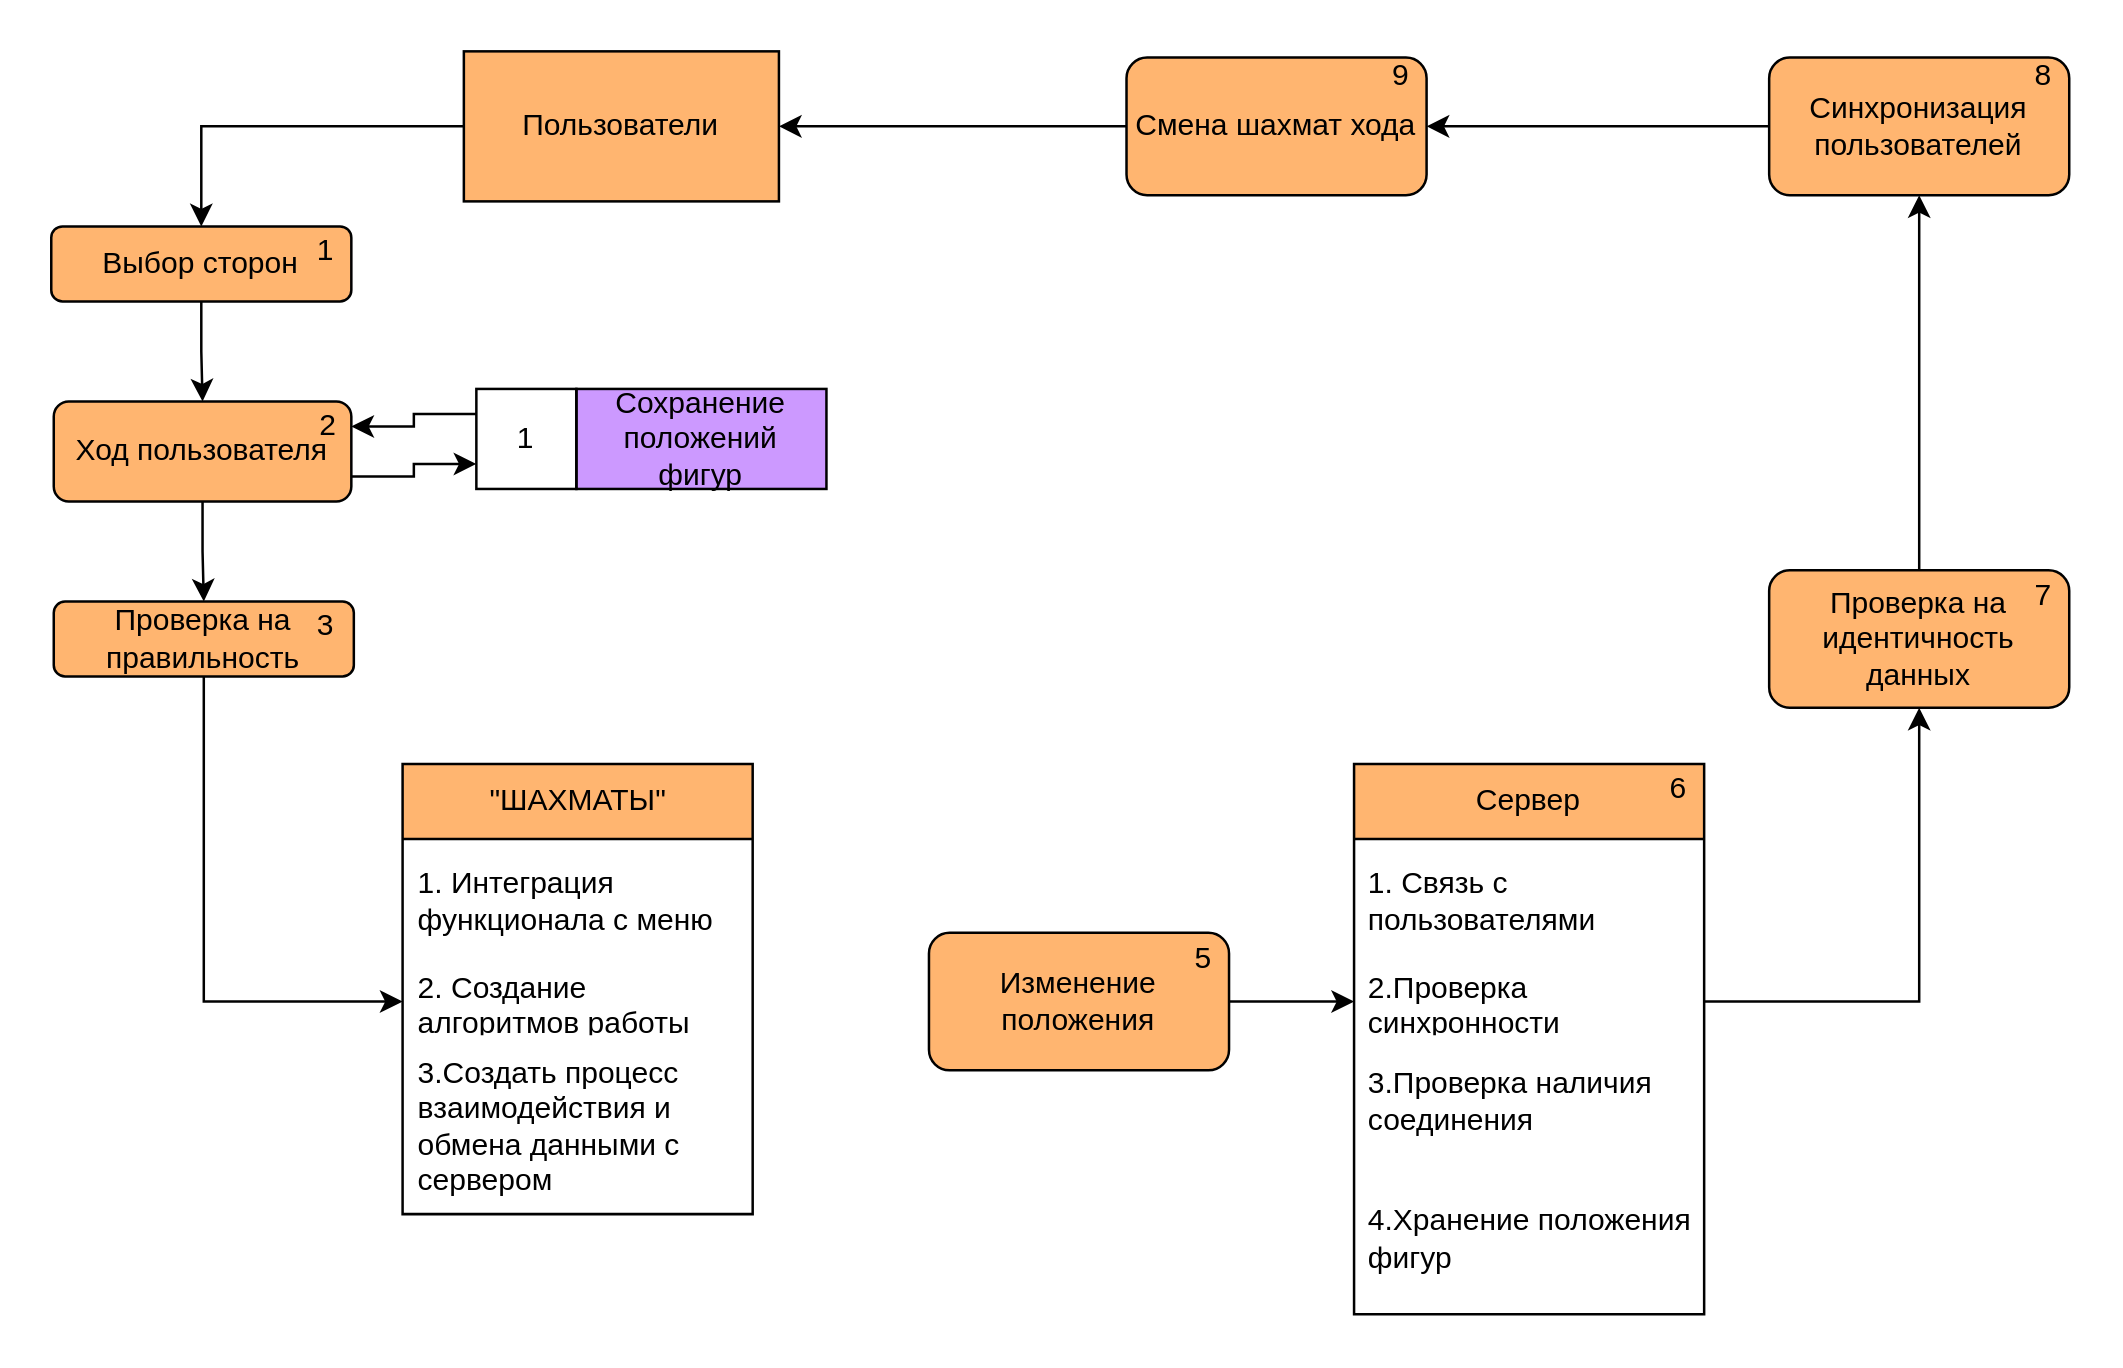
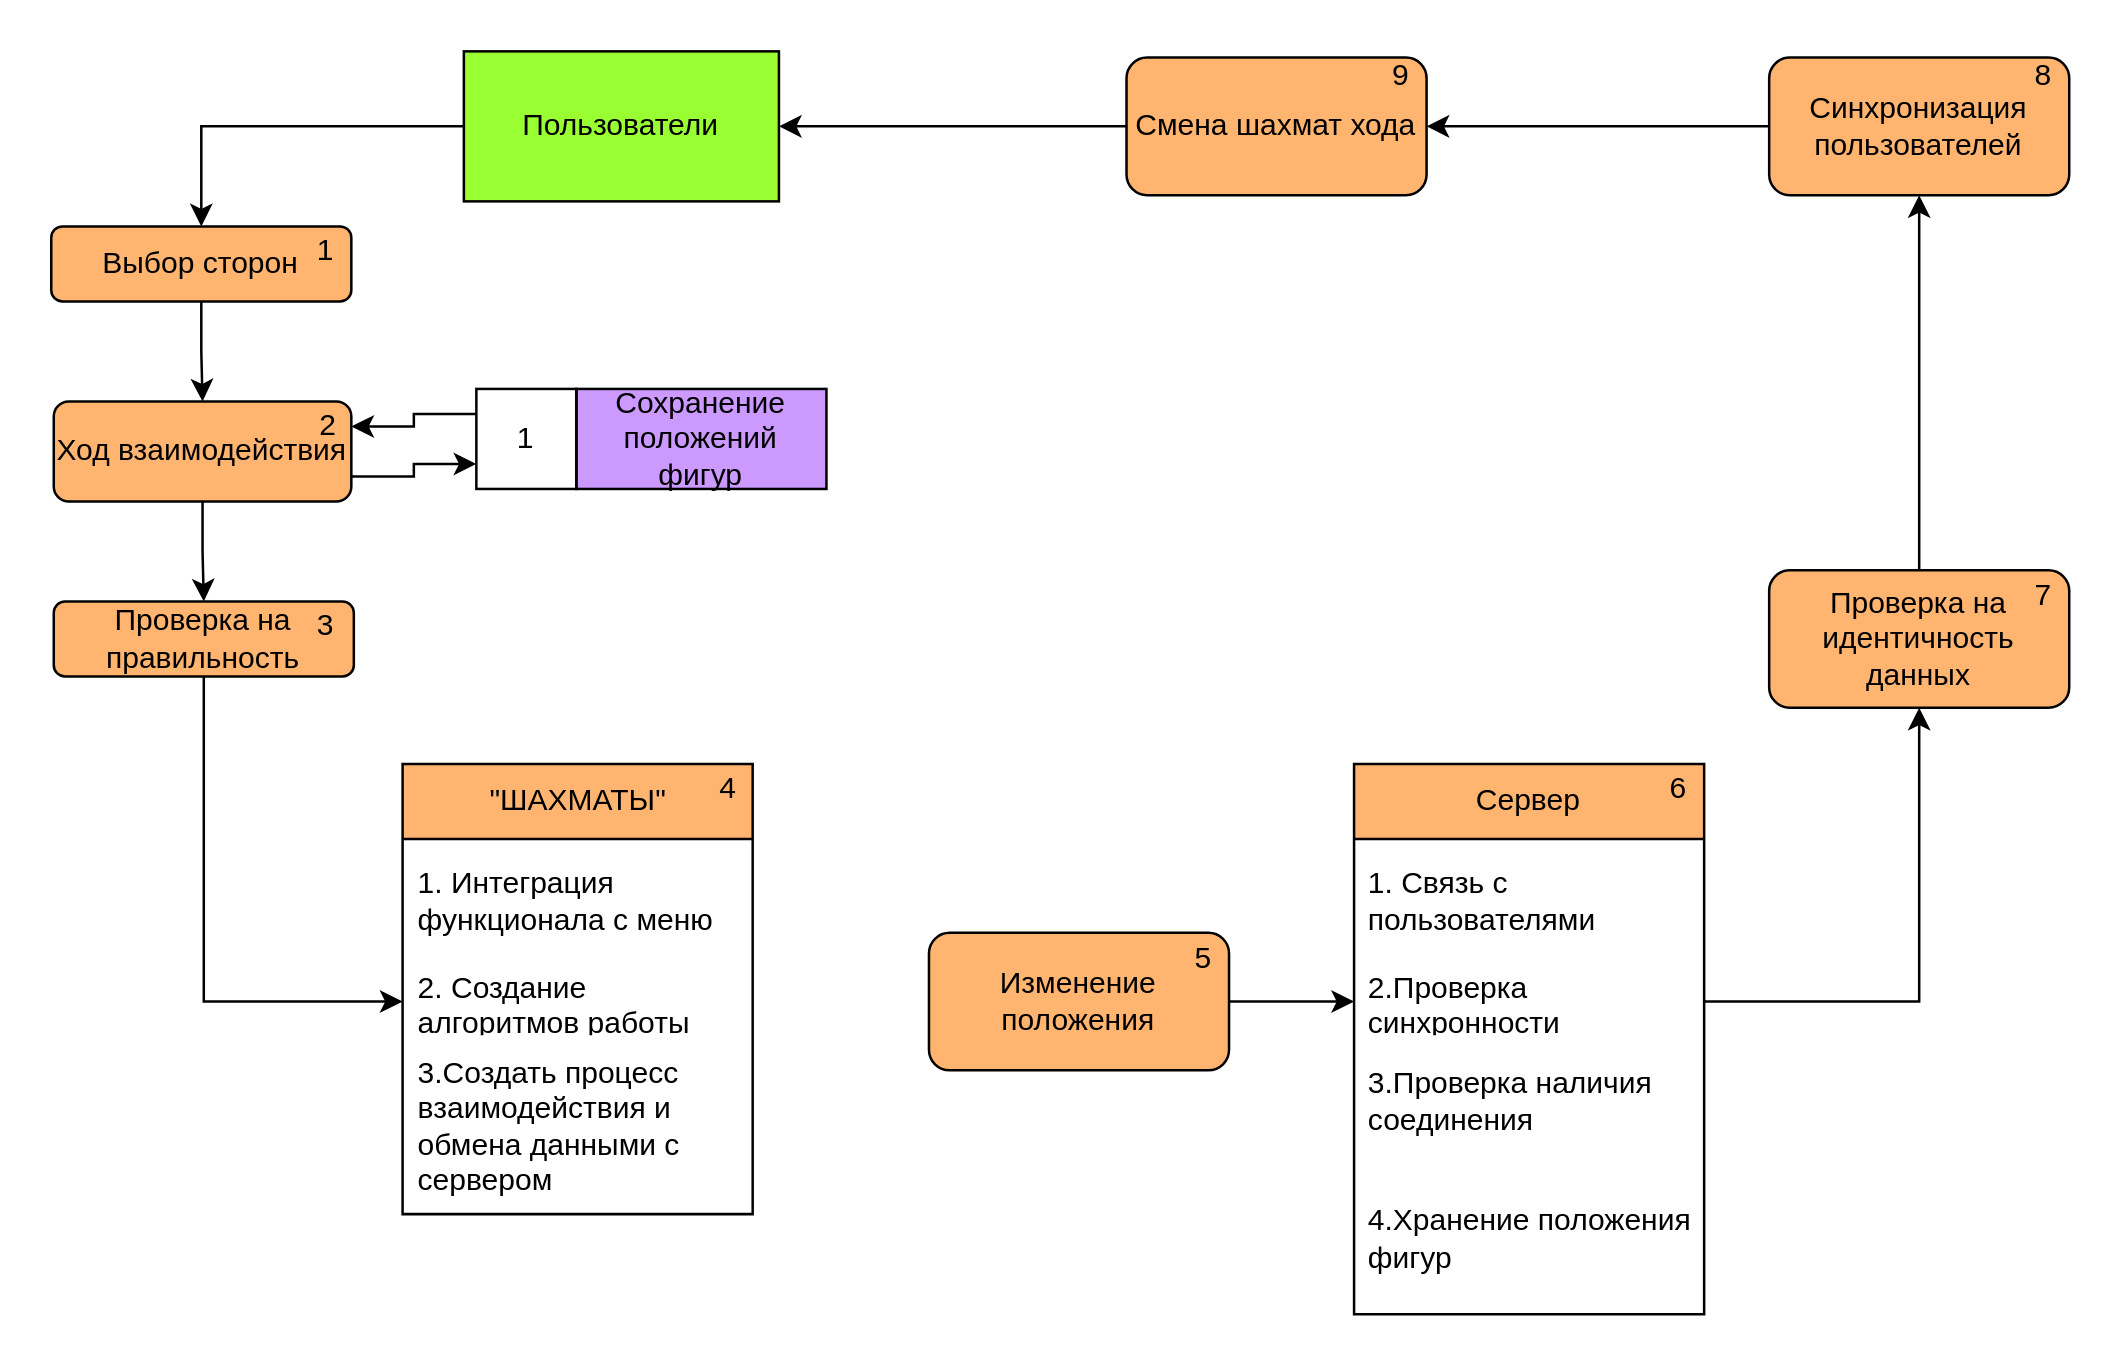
(621, 126) -> (621, 126)
(203, 451) -> (203, 451)
none -> (728, 789)
